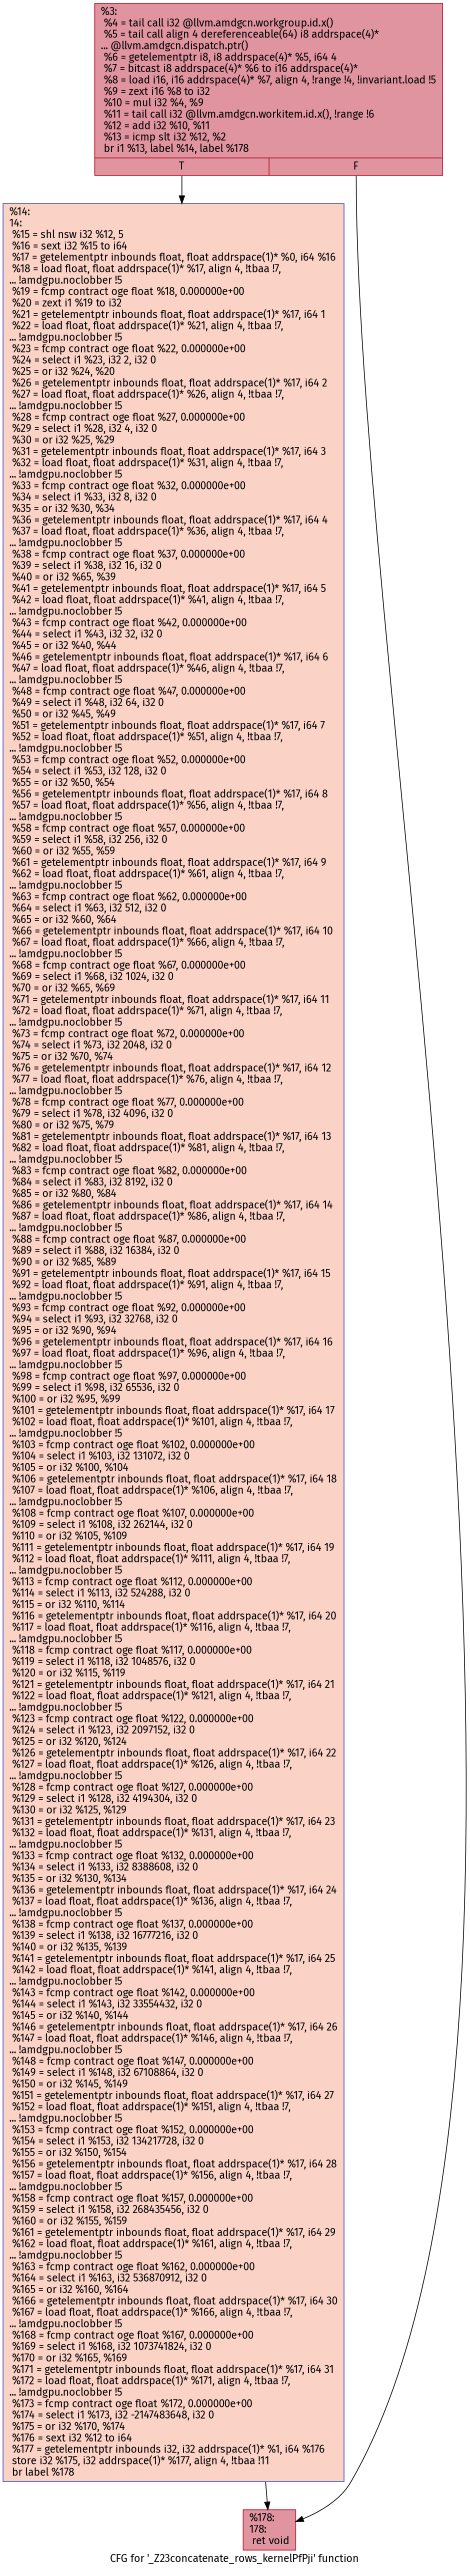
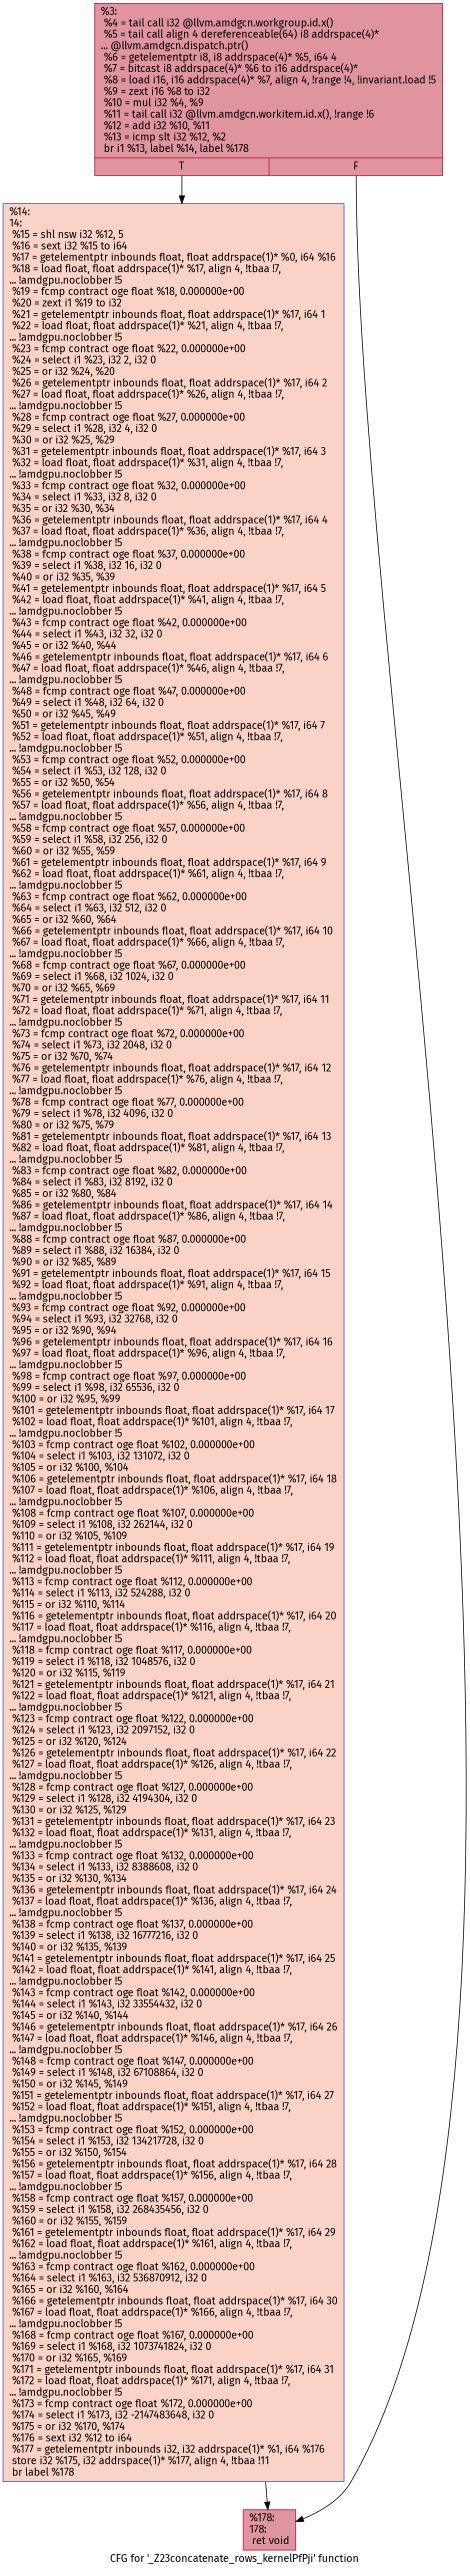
(63, 577) -> (62, 577)
